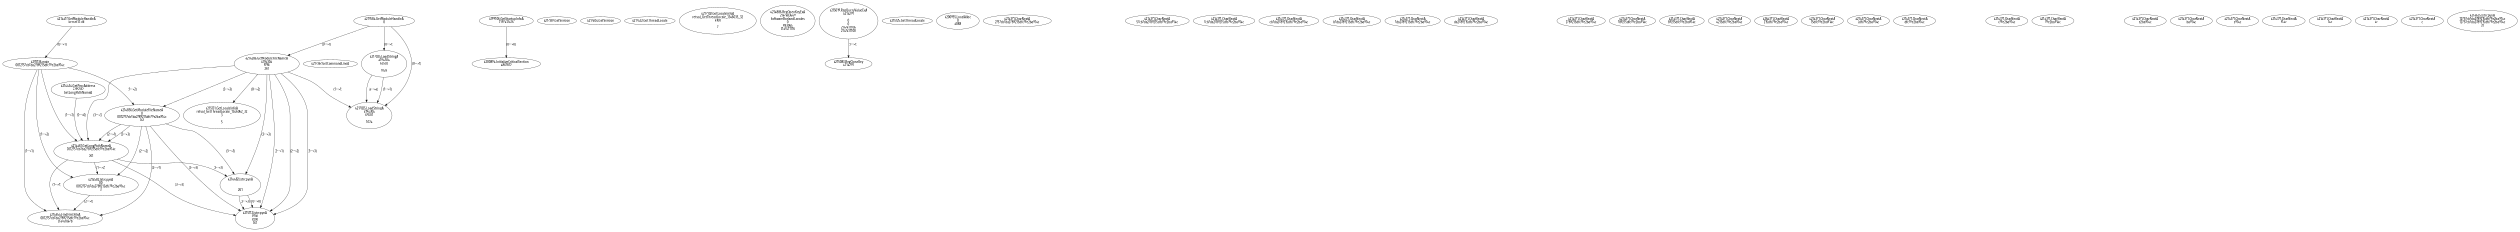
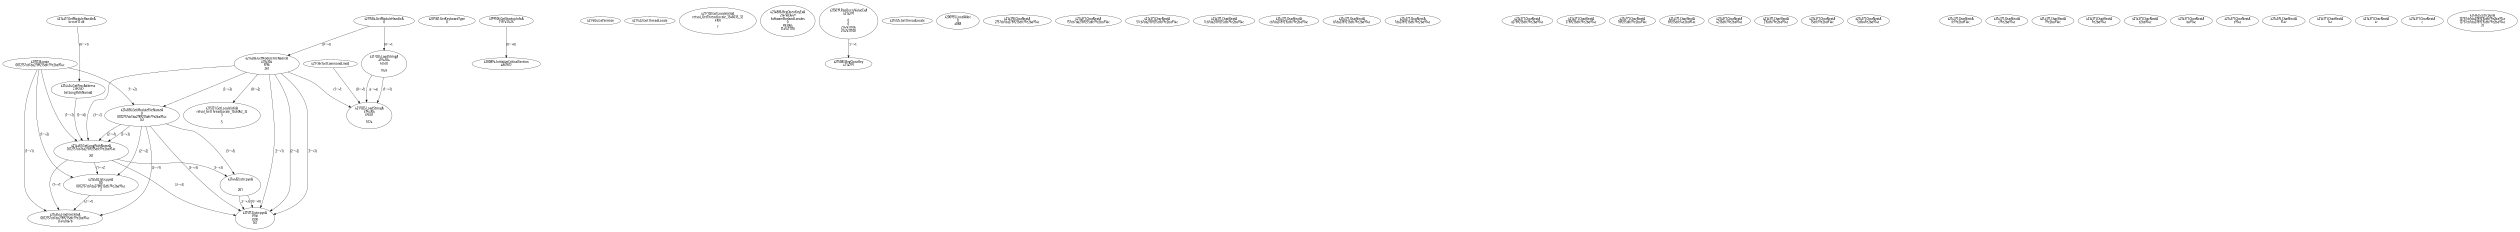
none -> (447, 21)
(557, 21) -> none
(1017, 21) -> (1017, 21)
none -> (1088, 21)
(1471, 21) -> none
none -> (1527, 21)
(1632, 21) -> (1632, 21)
(1682, 21) -> (1682, 21)
(1776, 21) -> (1776, 21)
(1868, 21) -> (1868, 21)
(1915, 21) -> none
none -> (1961, 21)
none -> (2099, 21)
(2284, 21) -> (2284, 21)
(59, 41) -> (80, 53)
(412, 67) -> (346, 85)
(263, 125) -> none
